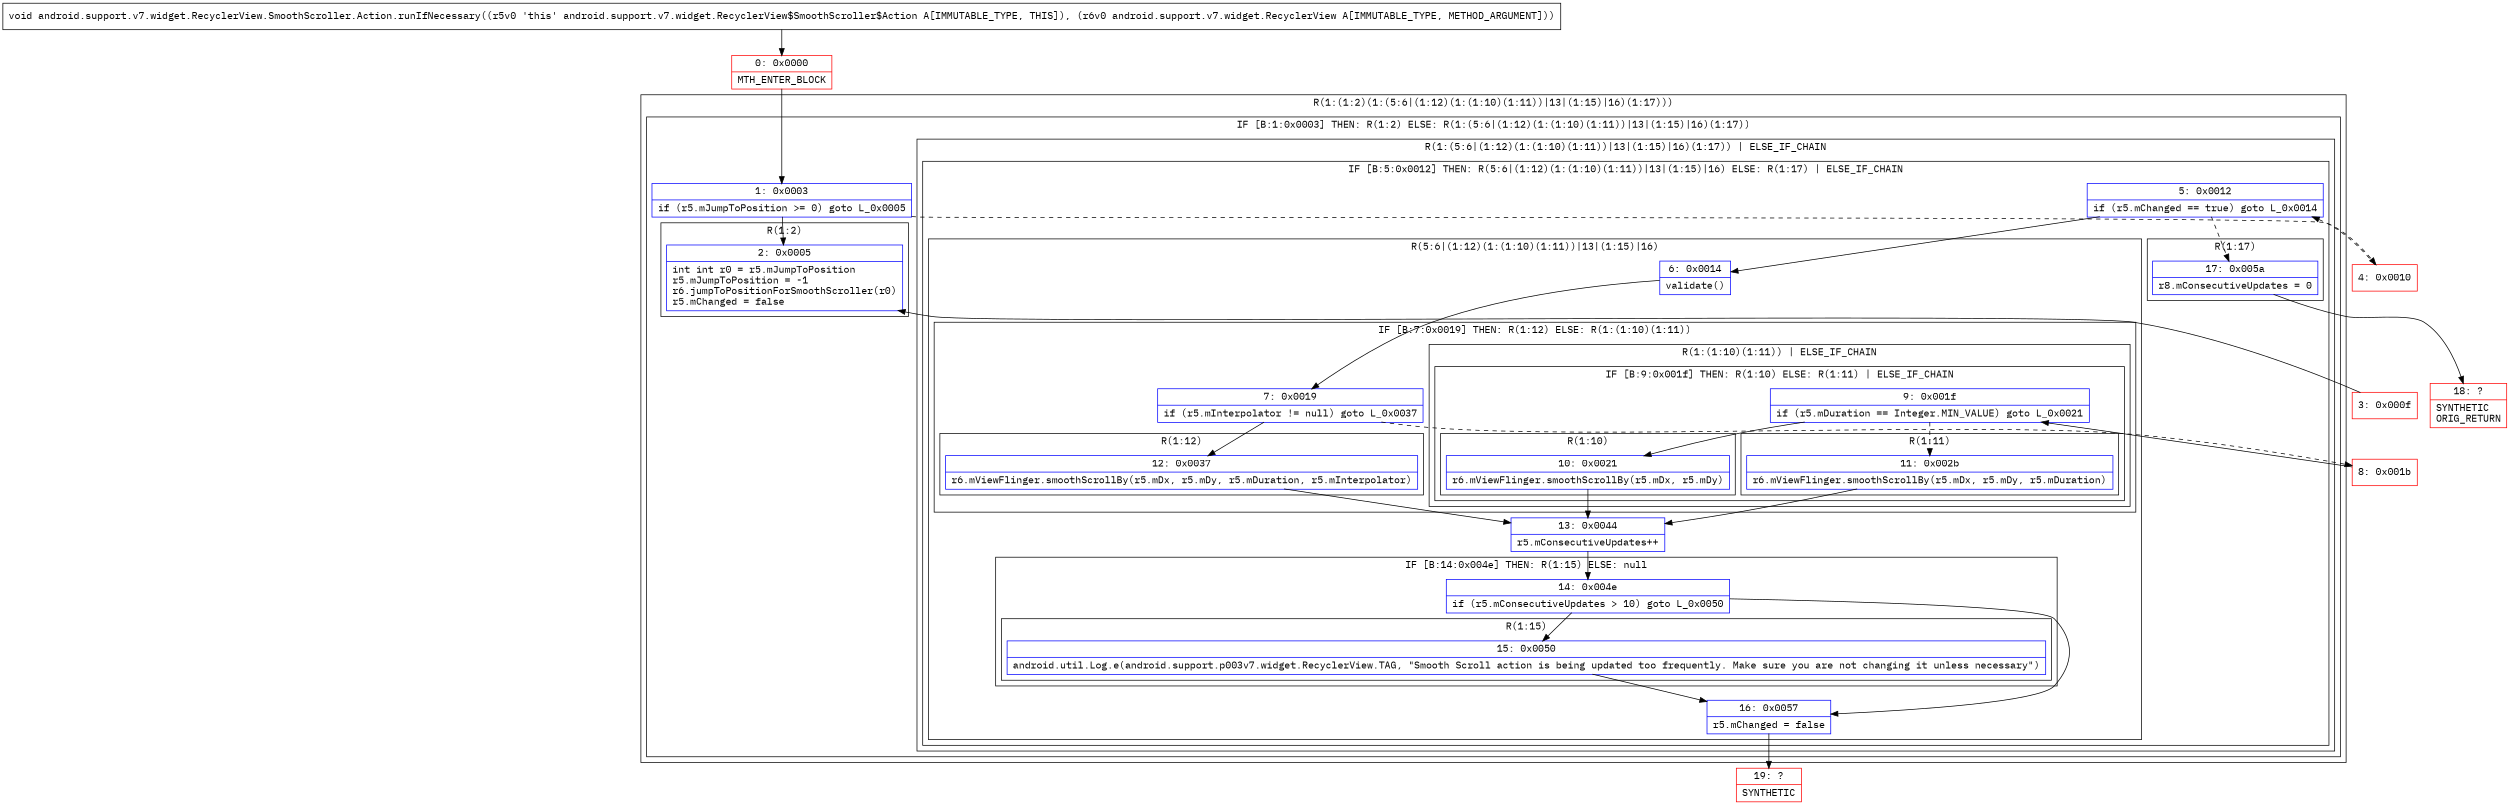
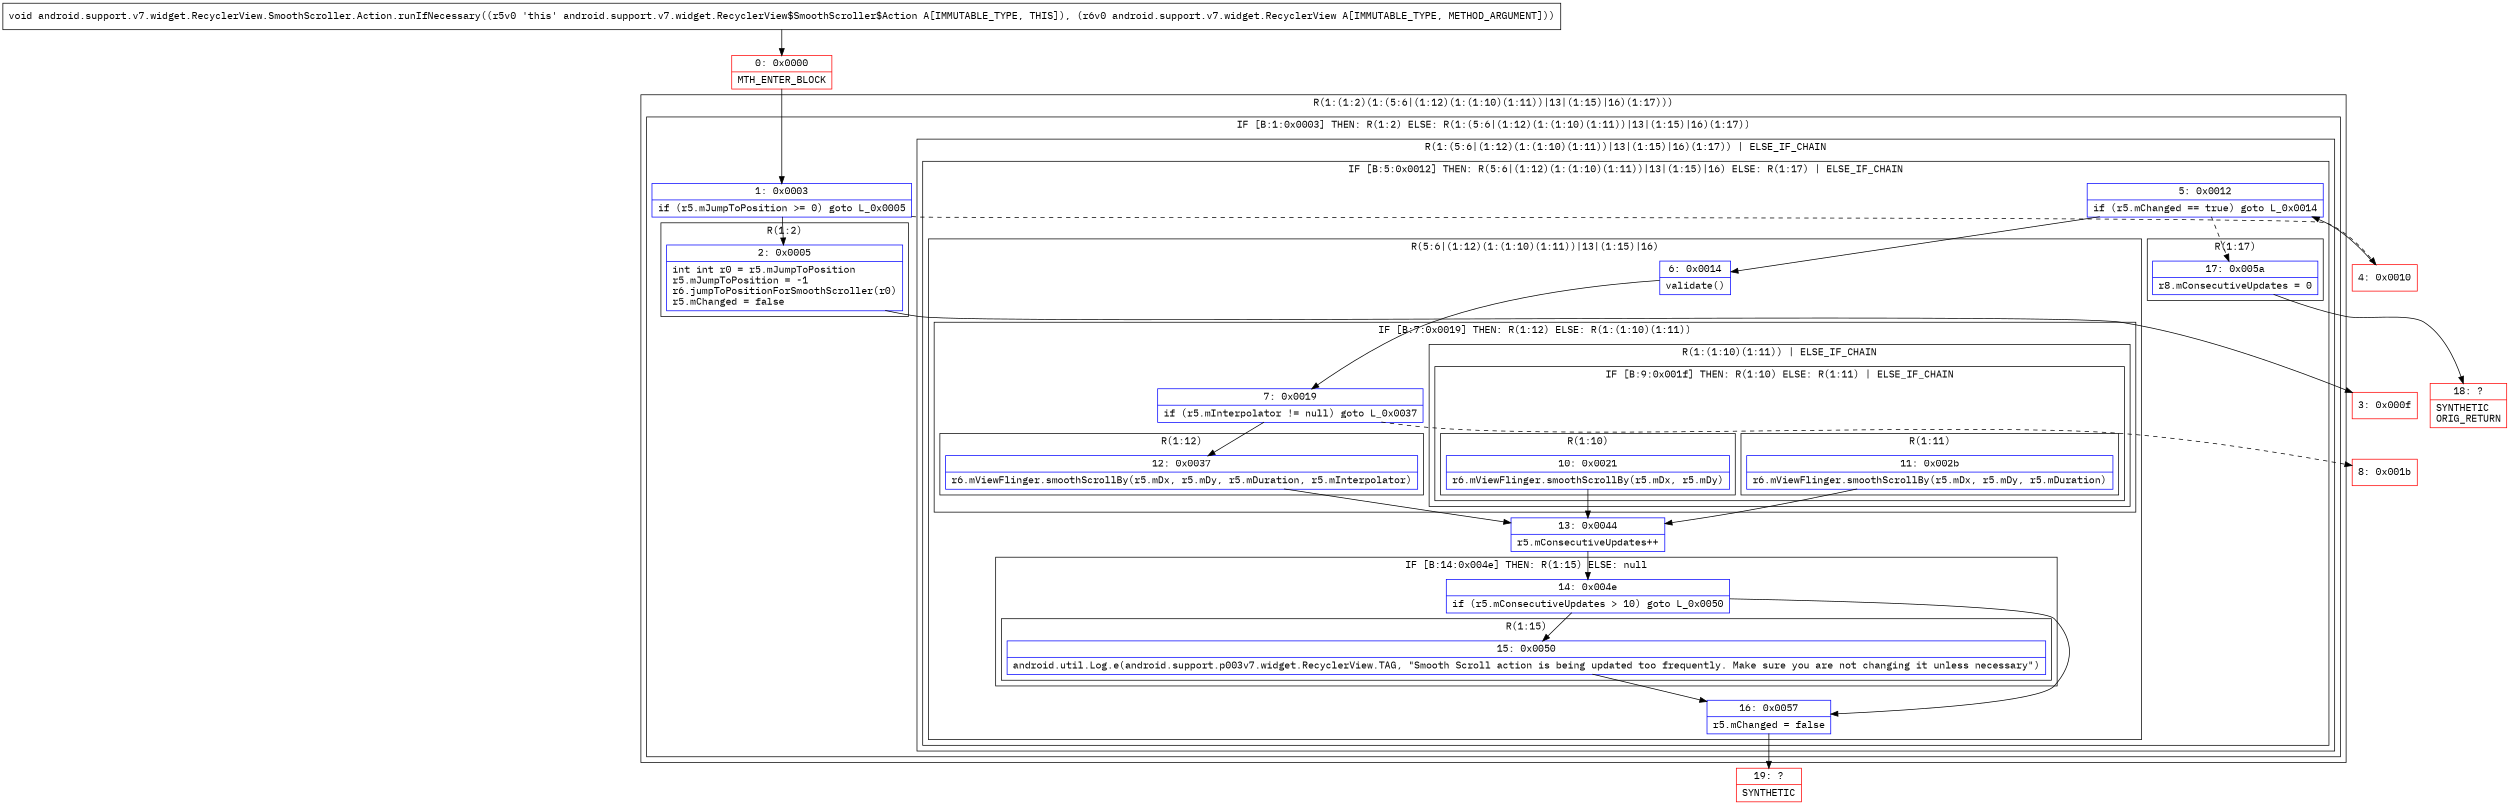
(2350, 239) -> (2350, 239)
(1638, 318) -> (1620, 318)
(1930, 406) -> none
